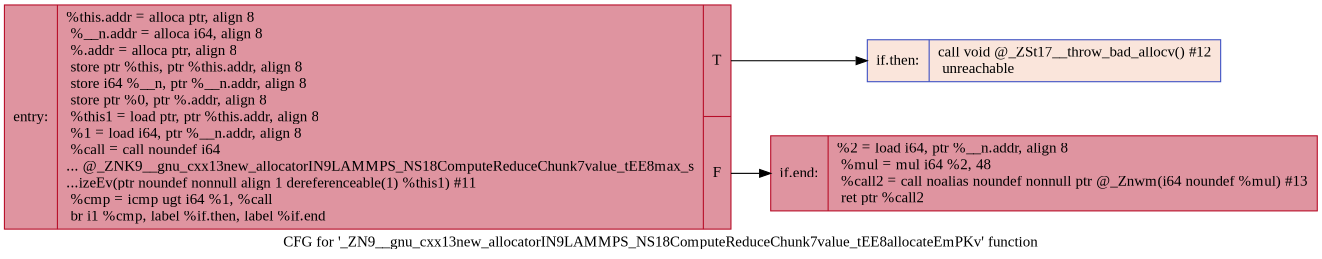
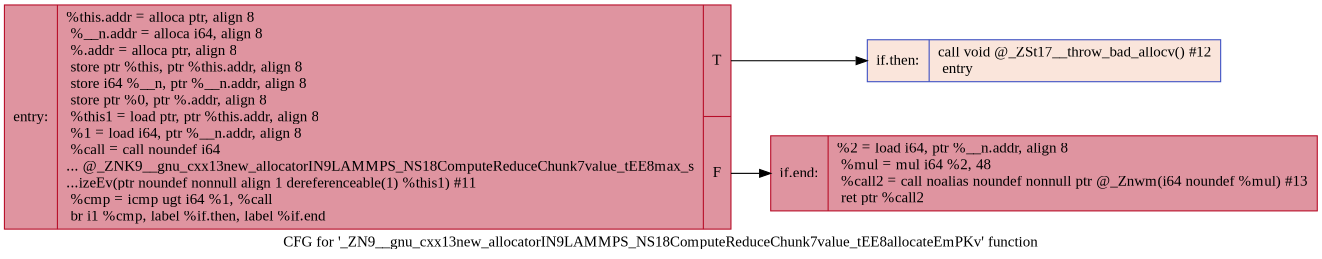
(977, 68) -> (956, 68)
